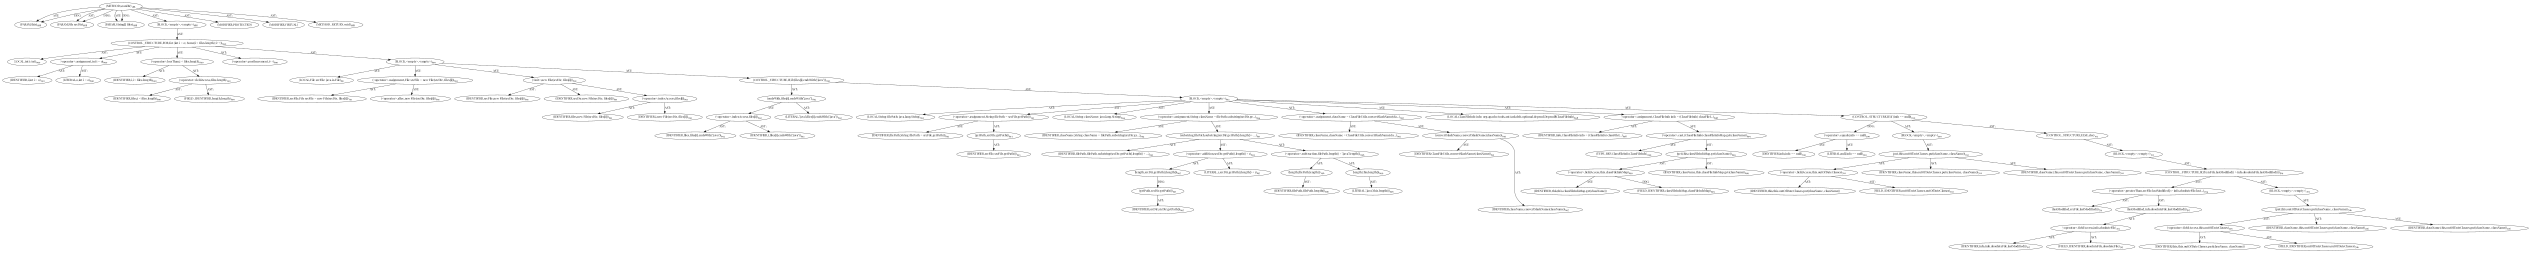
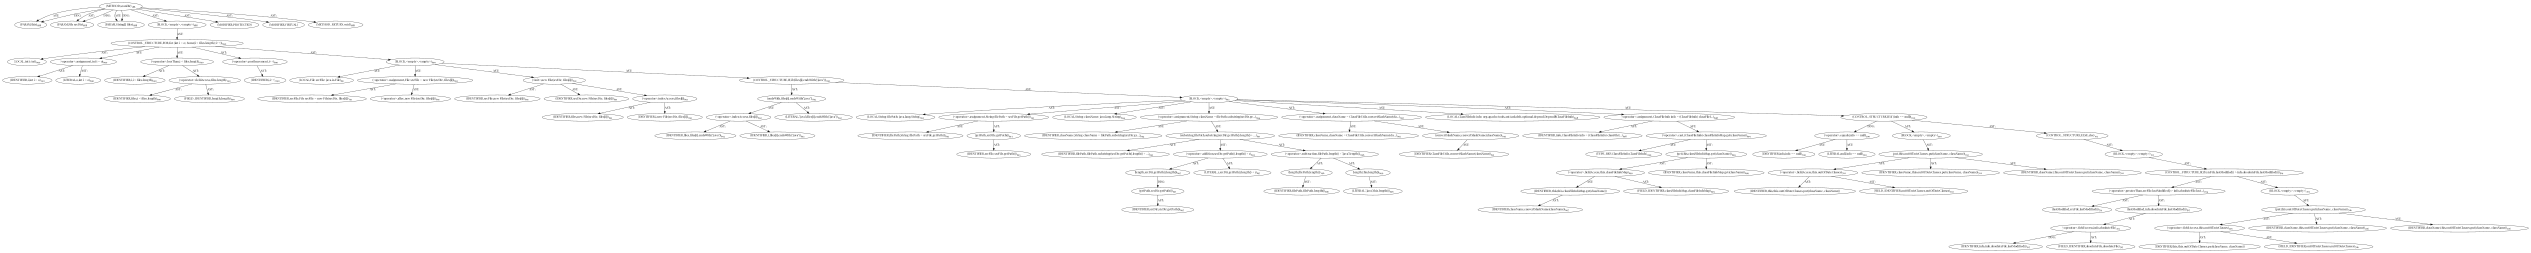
none -> (265, 80)
(1515, 169) -> (1551, 200)
(1646, 182) -> (1646, 182)
(2052, 237) -> (2052, 237)
